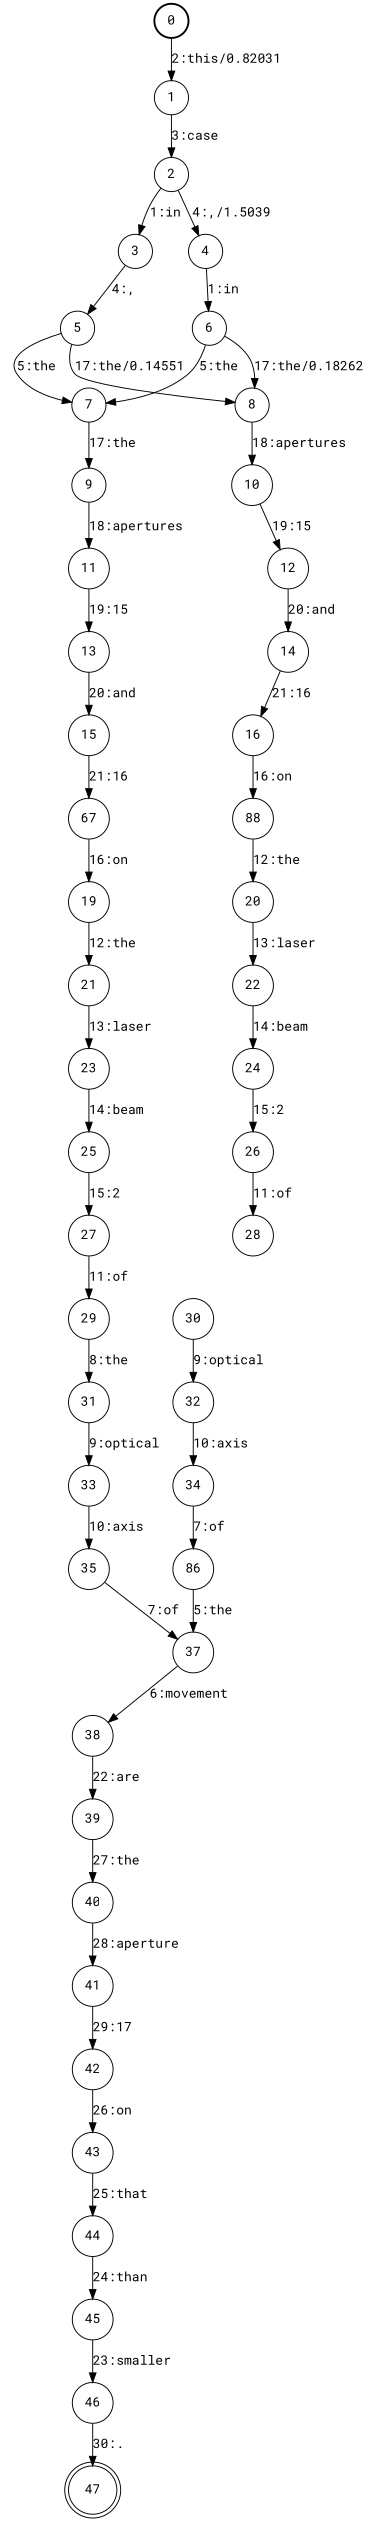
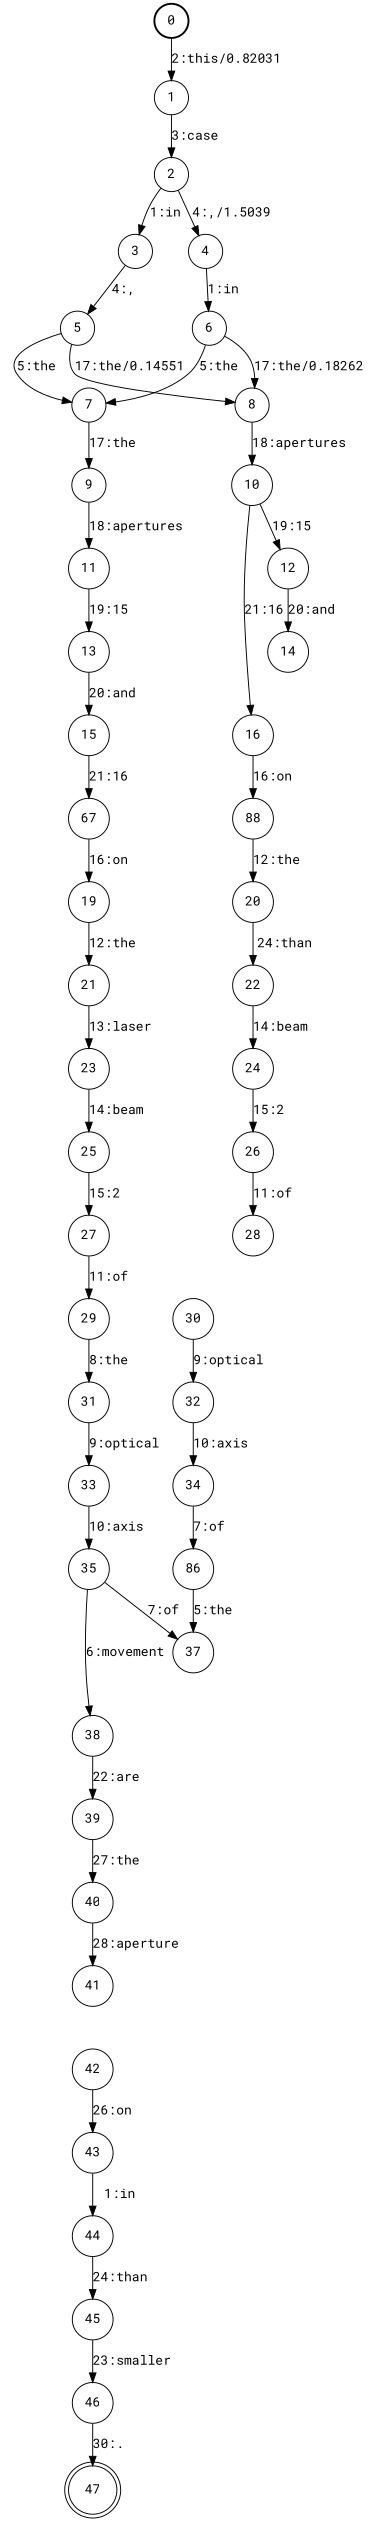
(272, 689) -> (244, 605)
(285, 944) -> (285, 944)
(147, 1691) -> (85, 1648)
(93, 2023) -> none
(120, 2194) -> (120, 2194)
